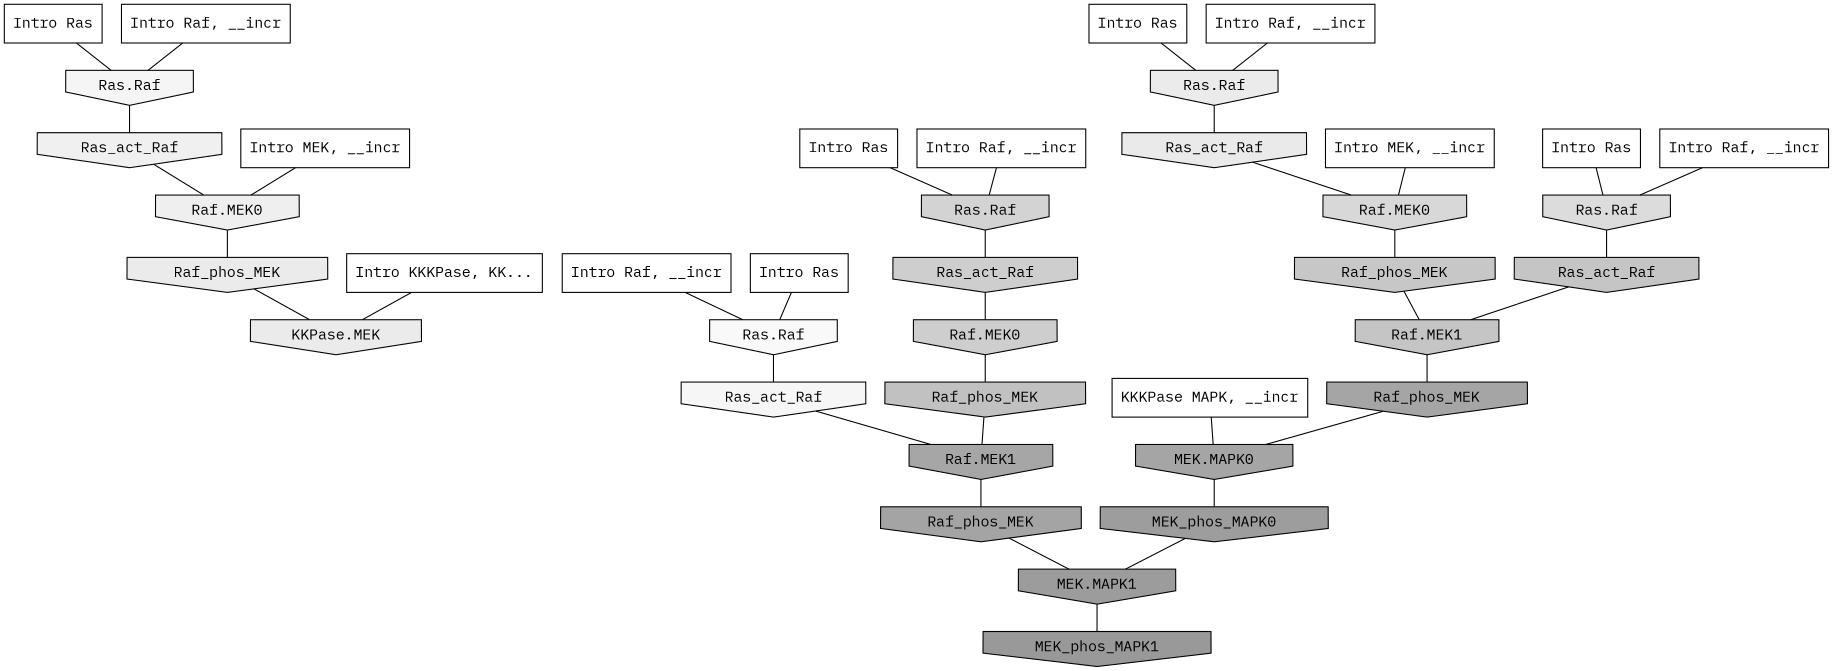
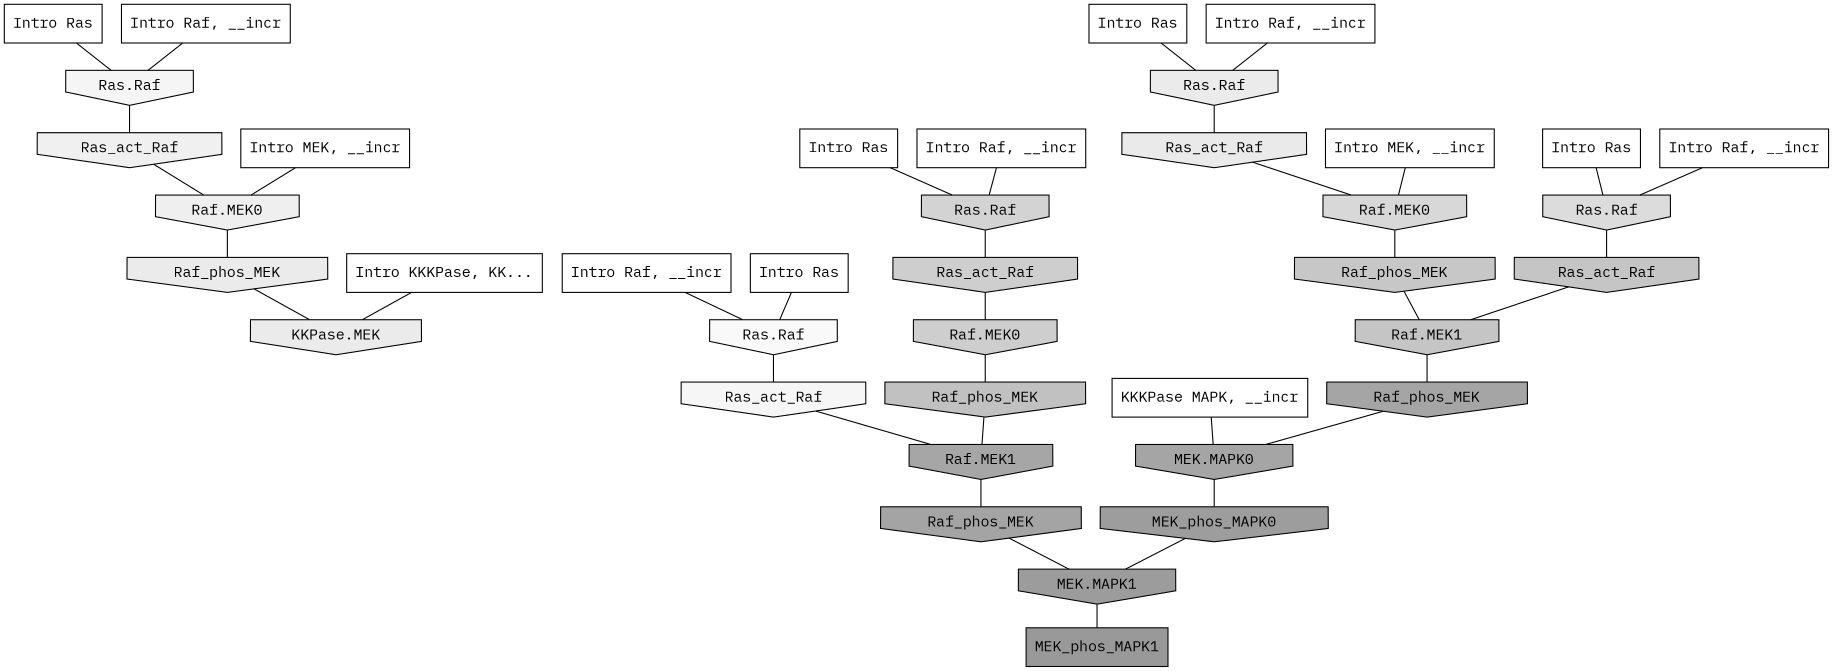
(1097, 647) -> (1097, 647)
